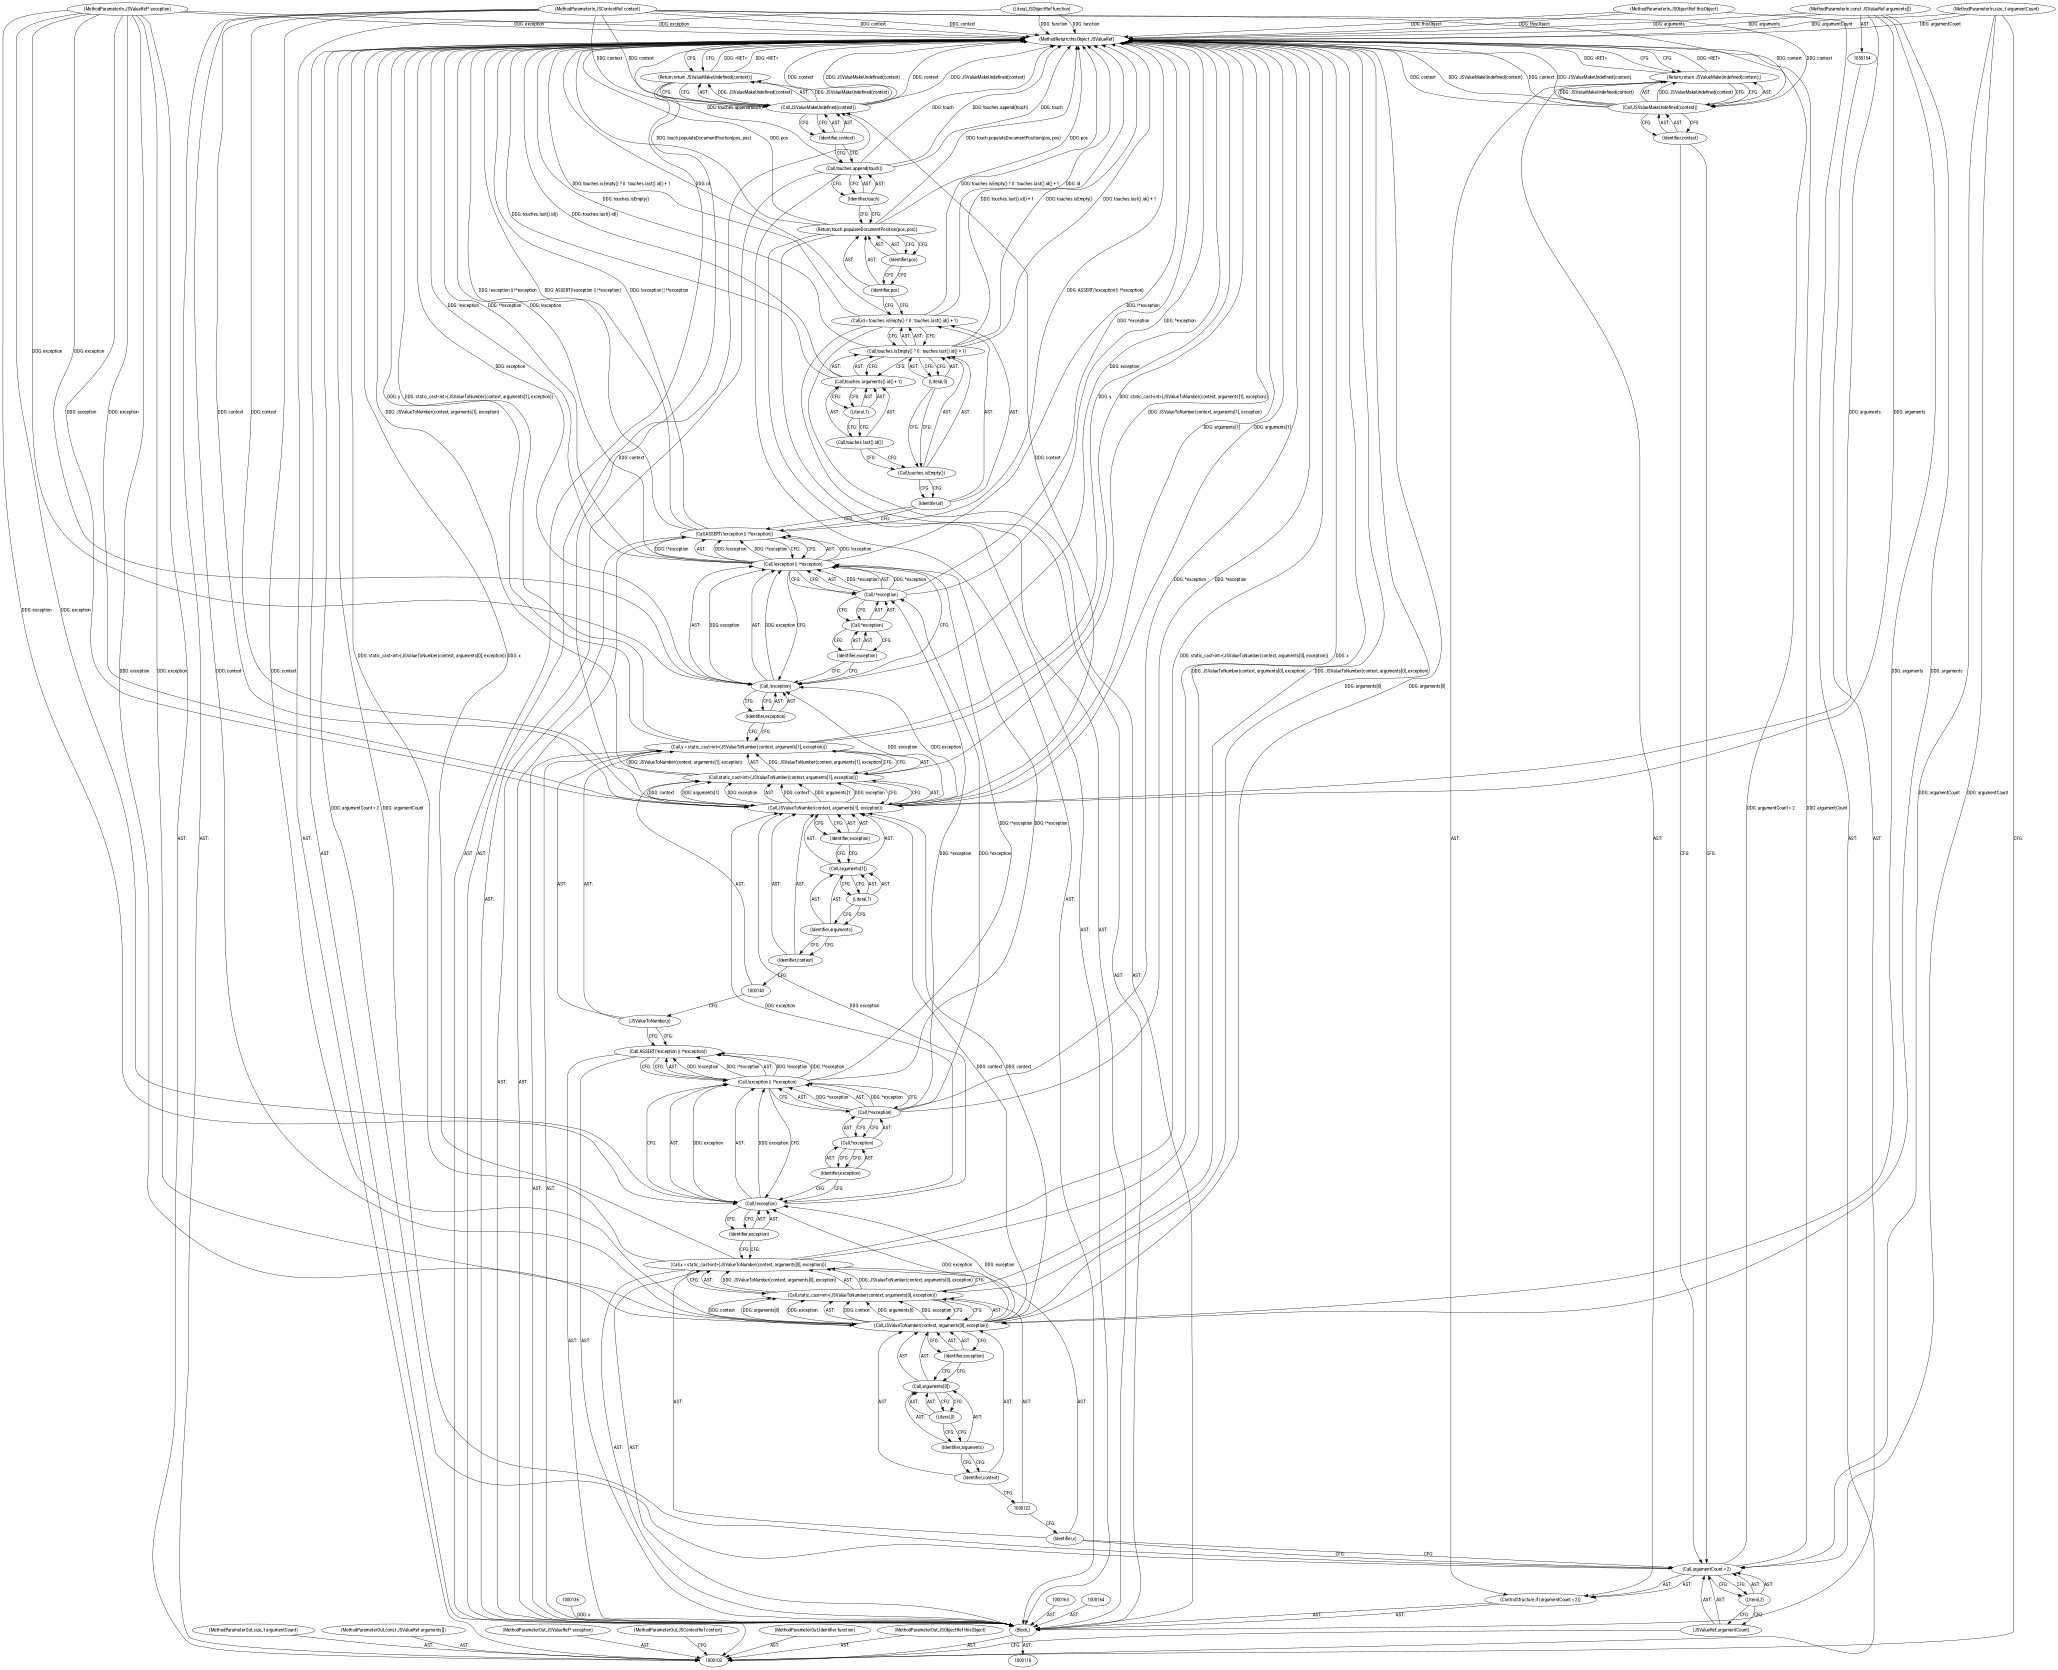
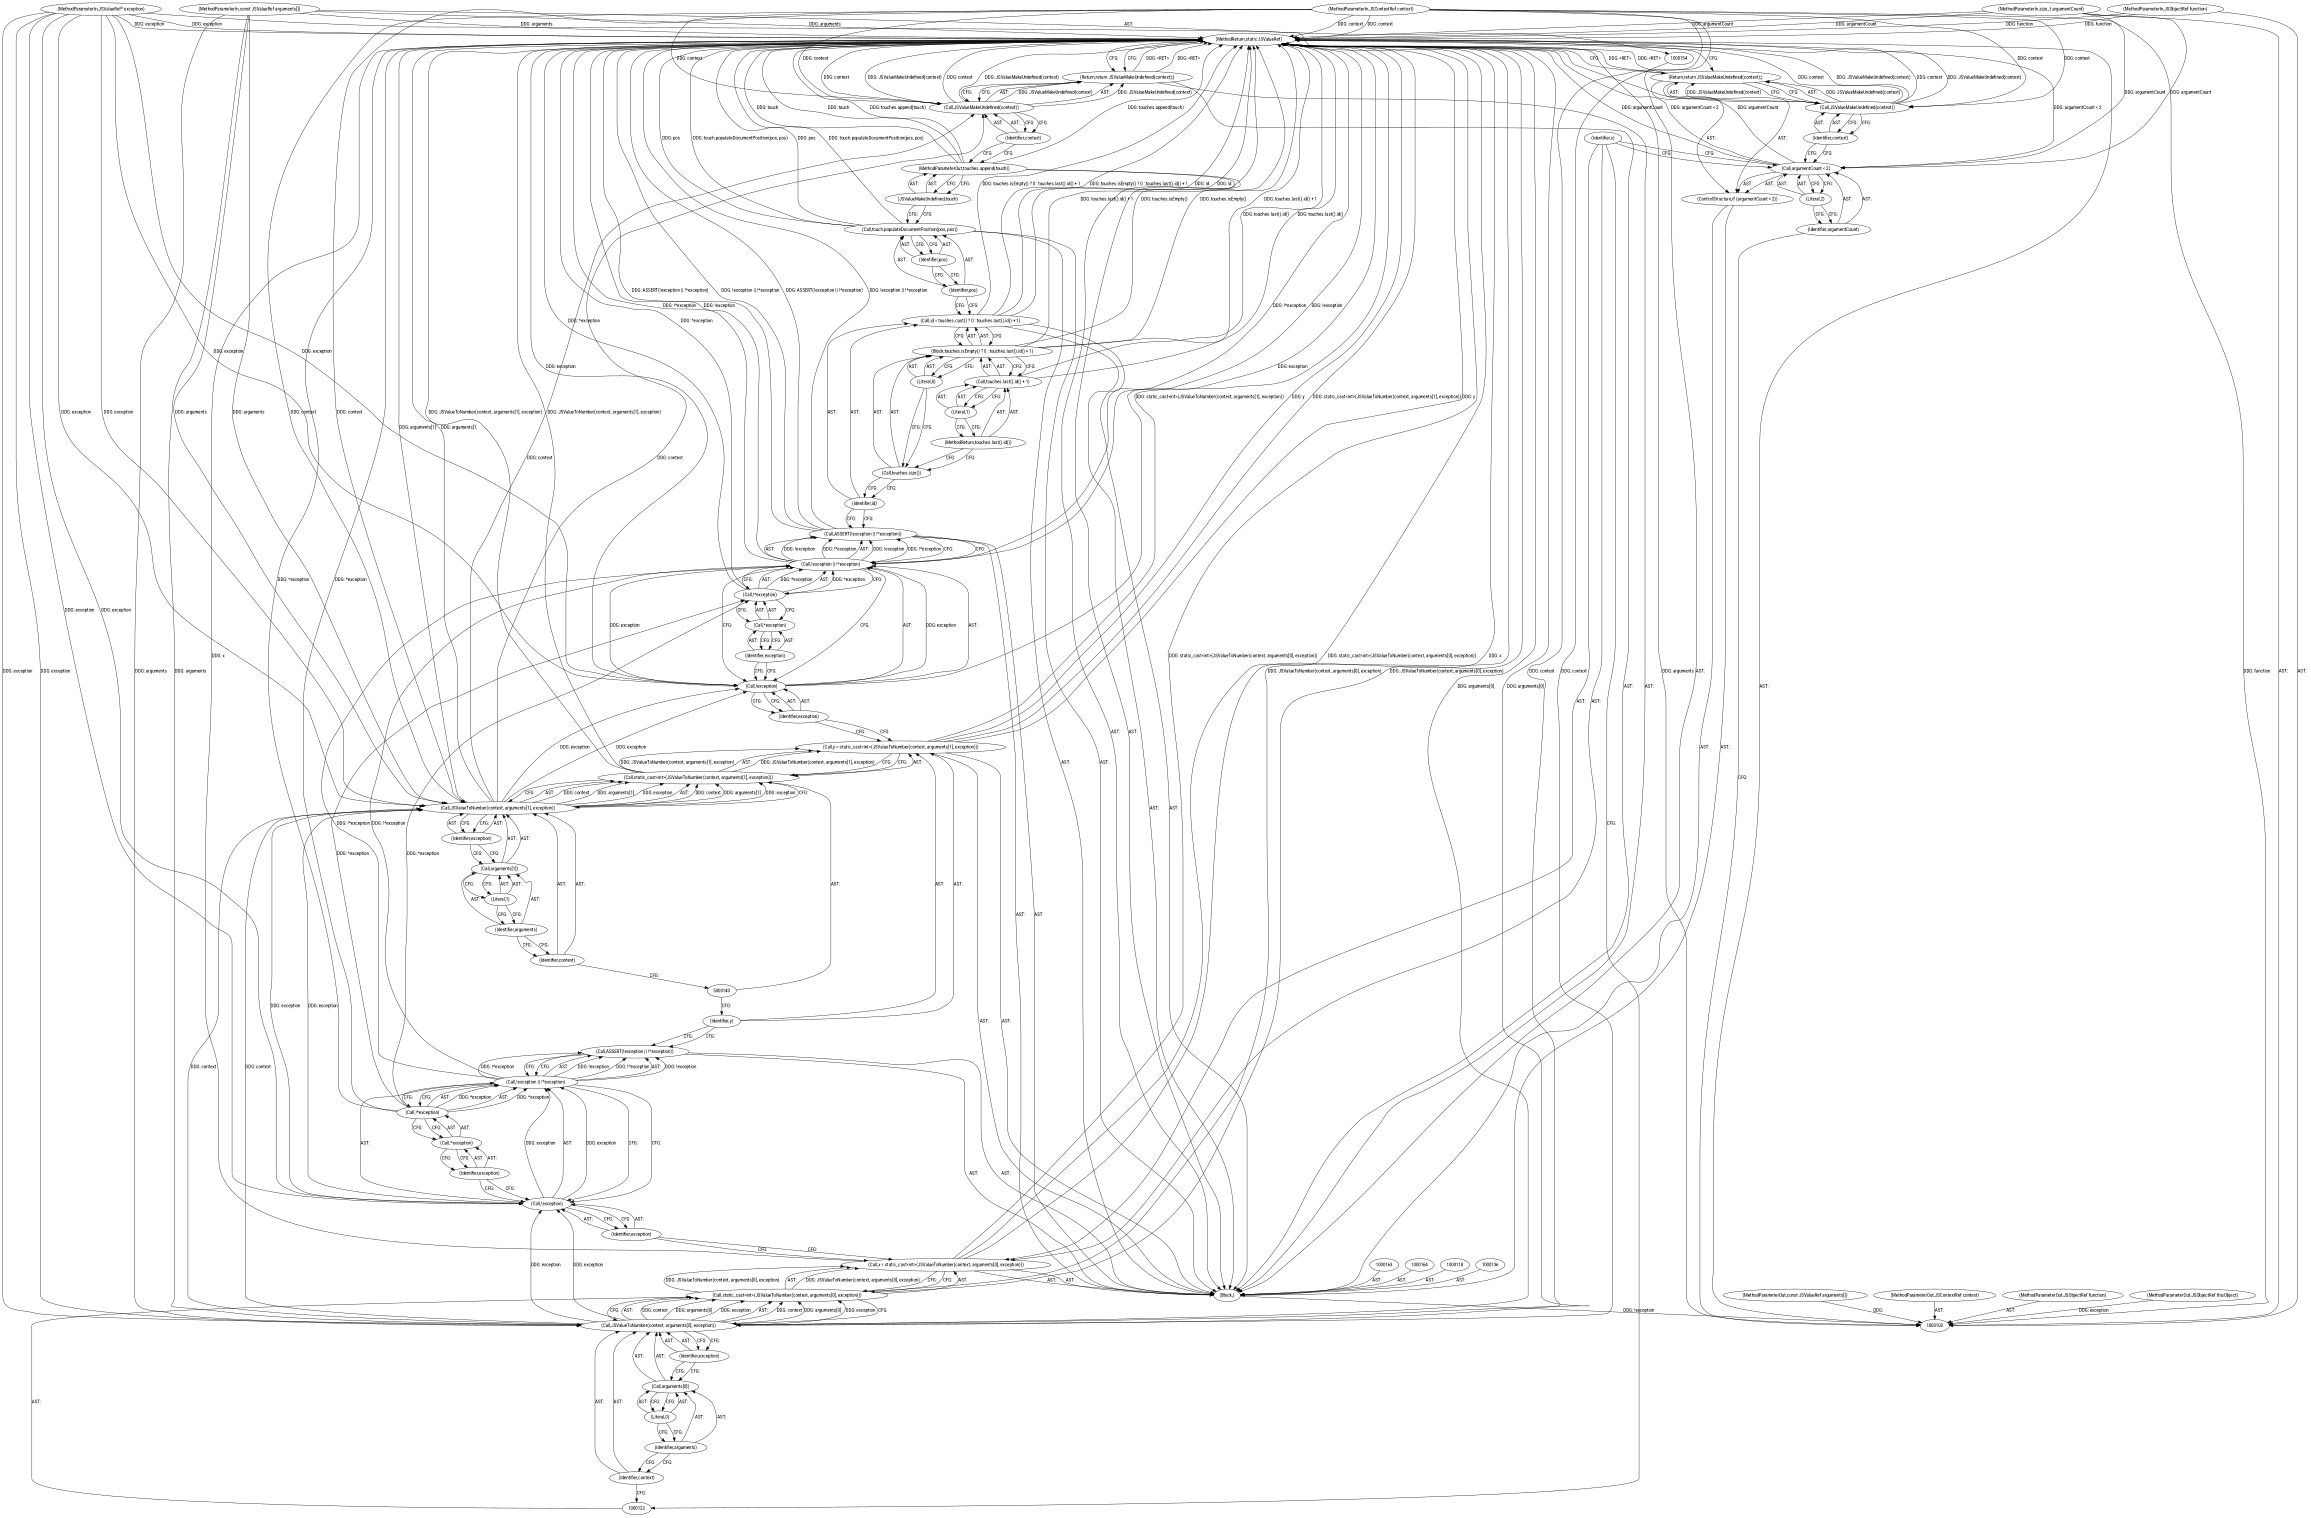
(1042, 9) -> (2165, 9)
(1674, 9) -> none
(1077, 40) -> (1249, 40)
(1862, 58) -> (1679, 58)
(855, 169) -> (964, 169)
(864, 199) -> (928, 199)
(867, 230) -> (910, 230)
(905, 321) -> (971, 321)
(917, 351) -> (982, 351)
(869, 382) -> (1003, 382)
(860, 443) -> (978, 443)
(922, 473) -> (902, 473)
(183, 839) -> (1678, 671)
(205, 839) -> (2257, 671)
(2019, 839) -> (2284, 671)
(756, 991) -> (722, 991)
(650, 1021) -> (722, 1021)
(1042, 1523) -> (1639, 1298)
(584, 1615) -> (1462, 1280)
(254, 1630) -> none
(548, 1630) -> none
(815, 1630) -> (2063, 1295)
(1721, 1630) -> (1834, 230)
(1023, 1644) -> (1387, 1286)
(465, 1646) -> (1879, 1311)
(703, 1646) -> (1940, 1311)
(846, 1646) -> (2094, 1311)
(972, 1646) -> (1639, 1311)
